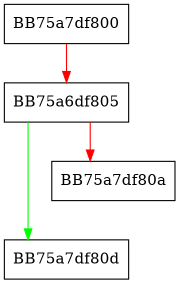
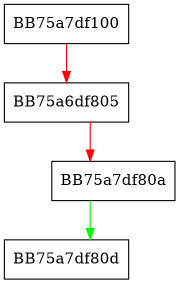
(67, 24) -> (67, 24)
(28, 176) -> (90, 215)
